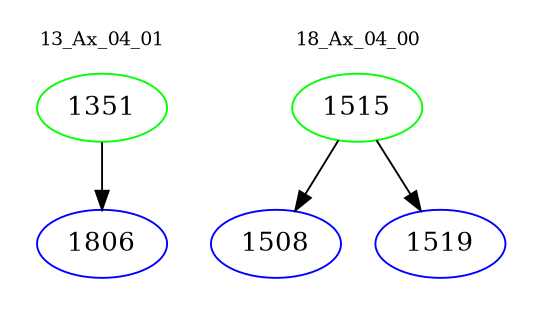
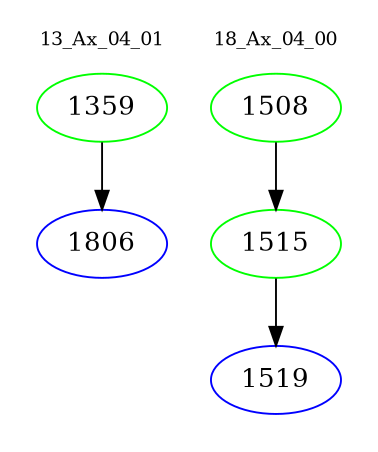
(102, 108) -> (102, 108)
(322, 167) -> (276, 167)
(276, 244) -> (276, 108)
